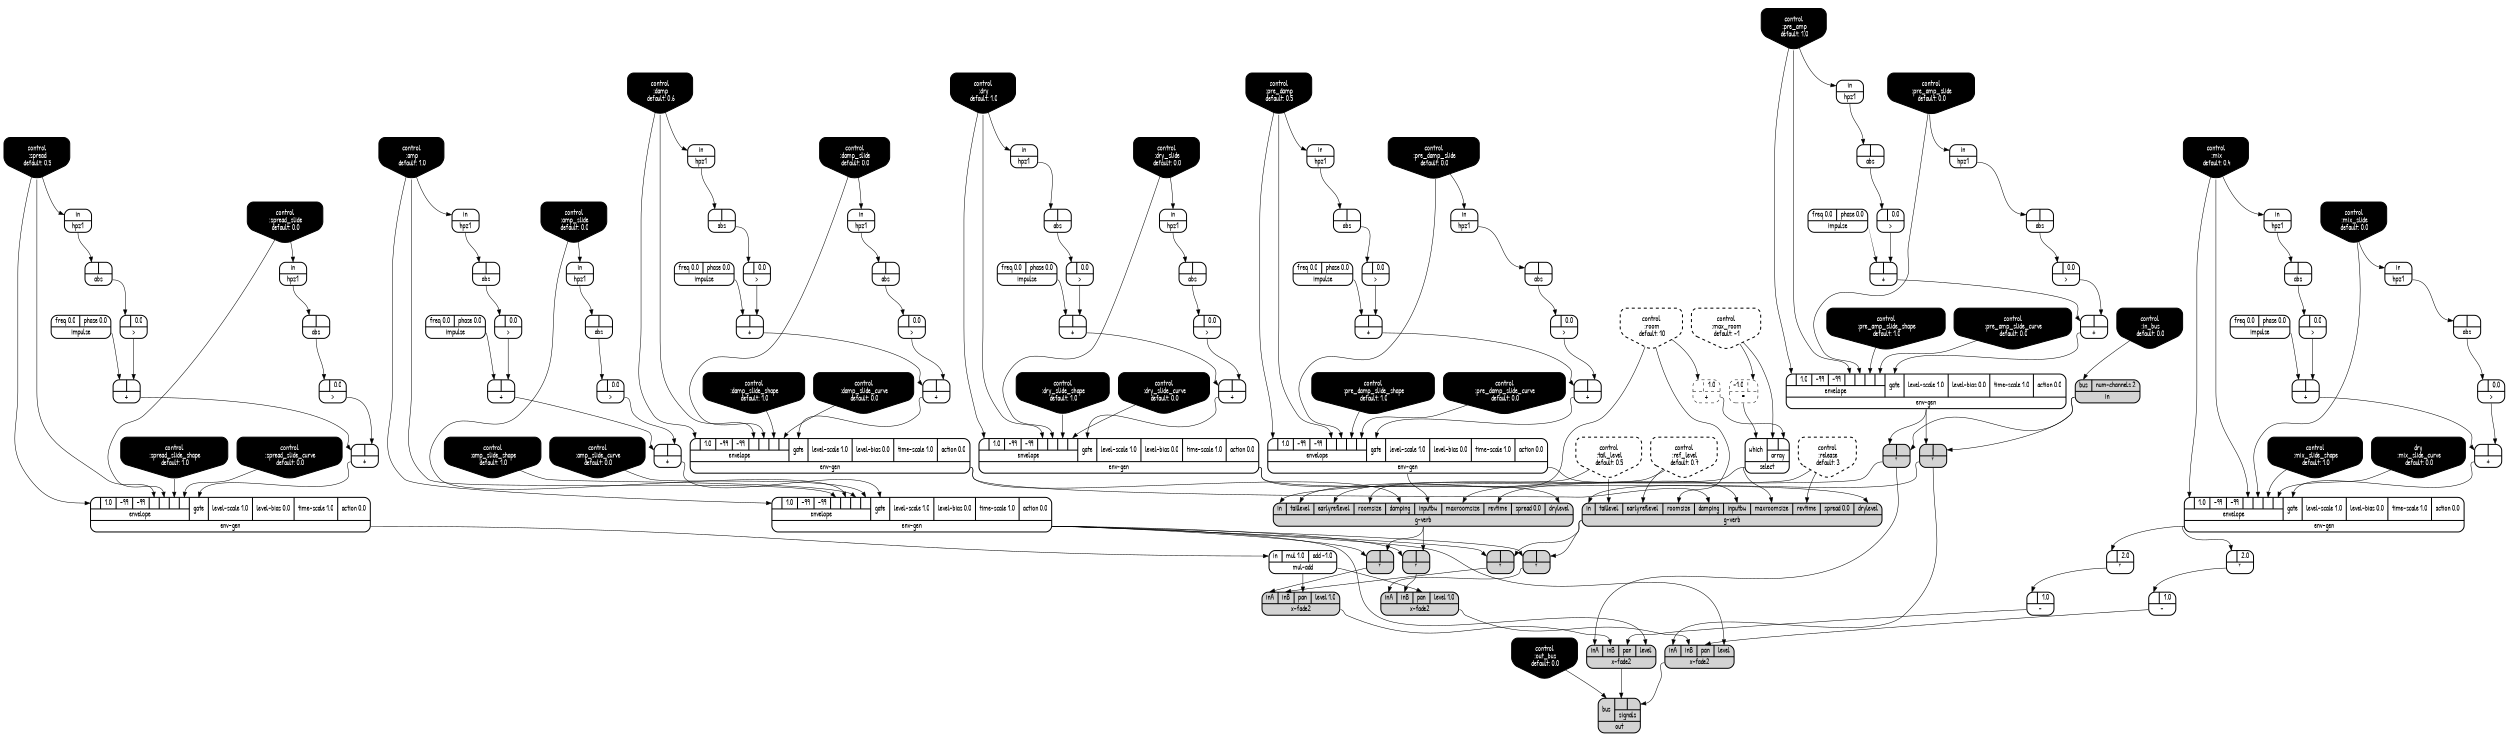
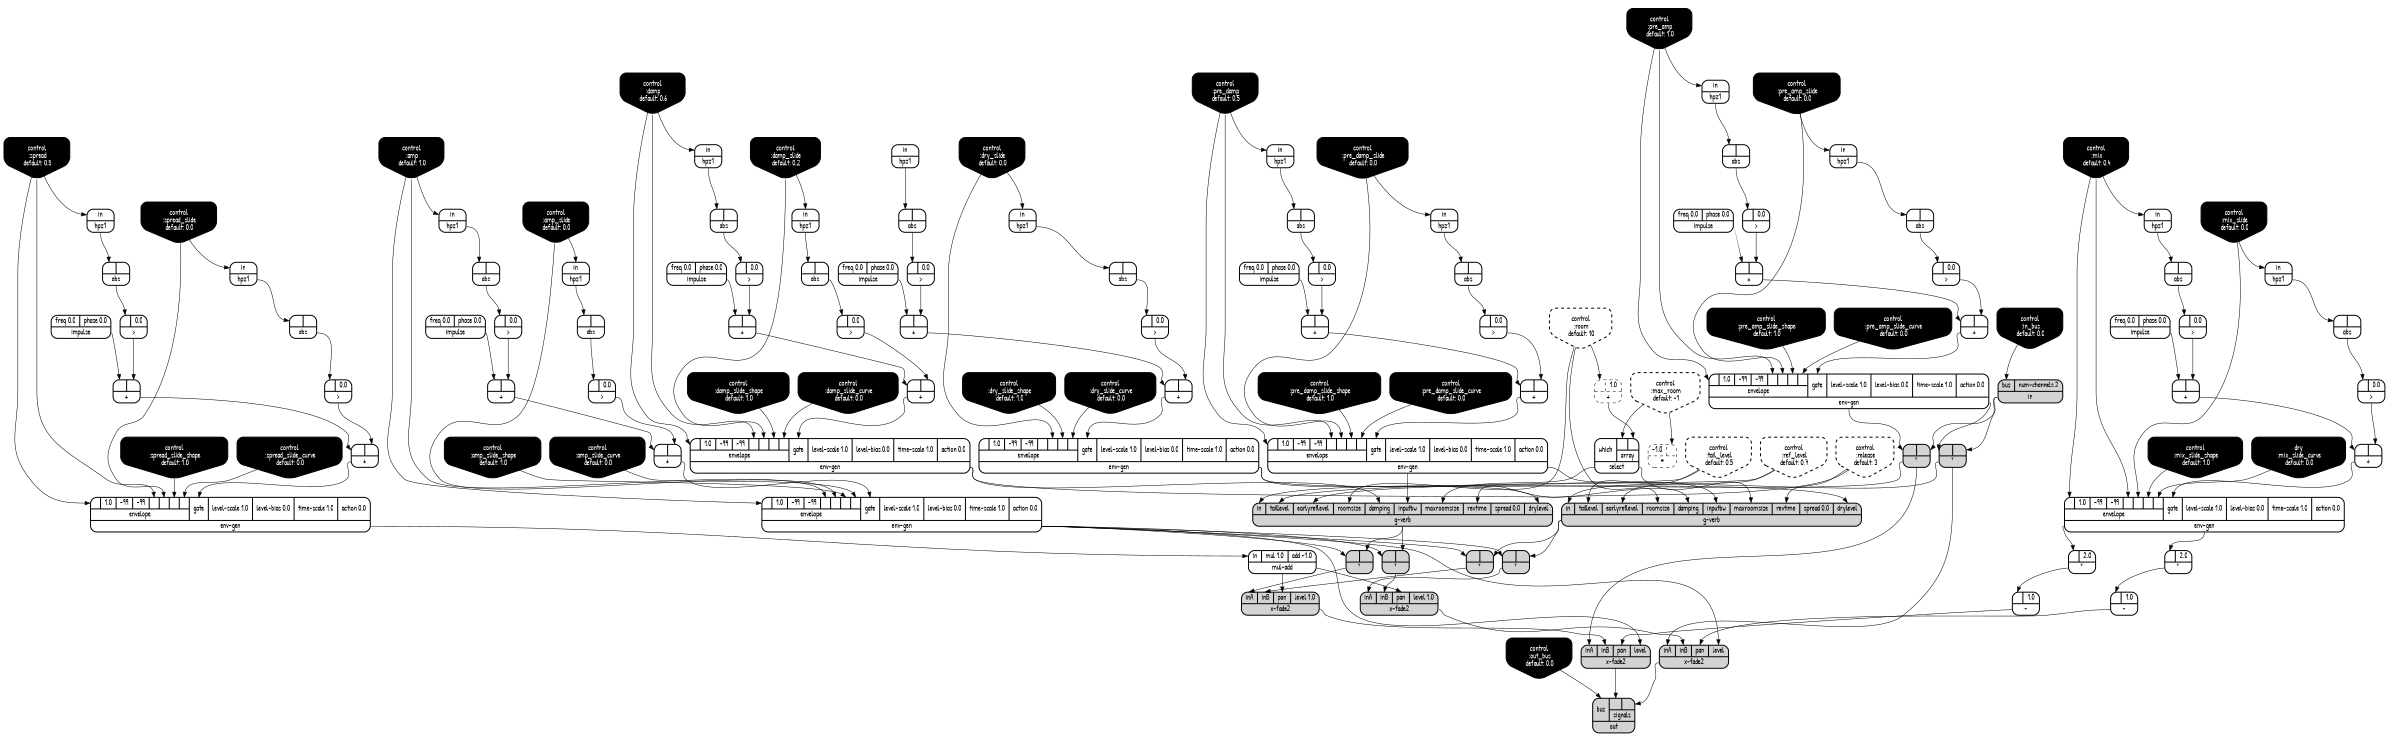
(983, 92) -> none
(855, 156) -> (785, 156)
(1748, 419) -> none
